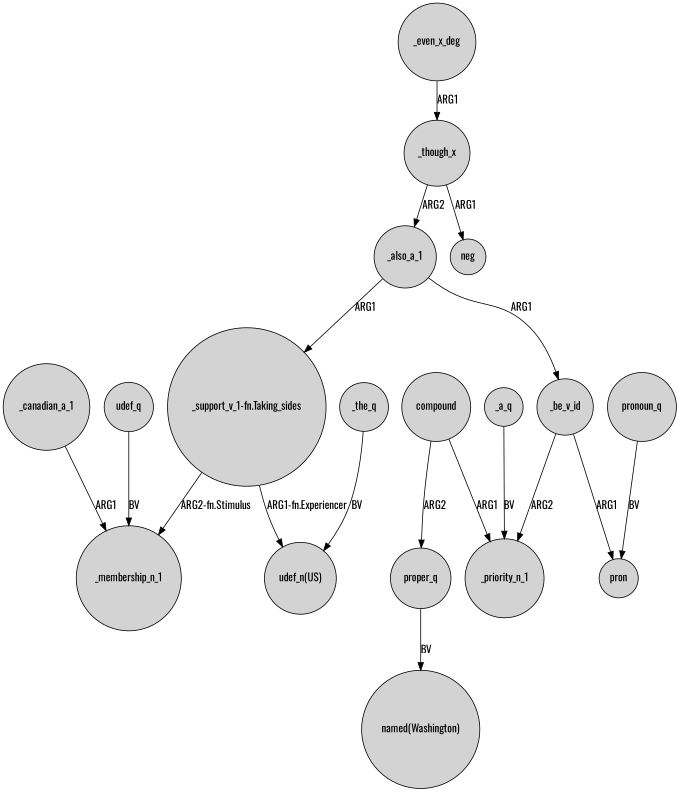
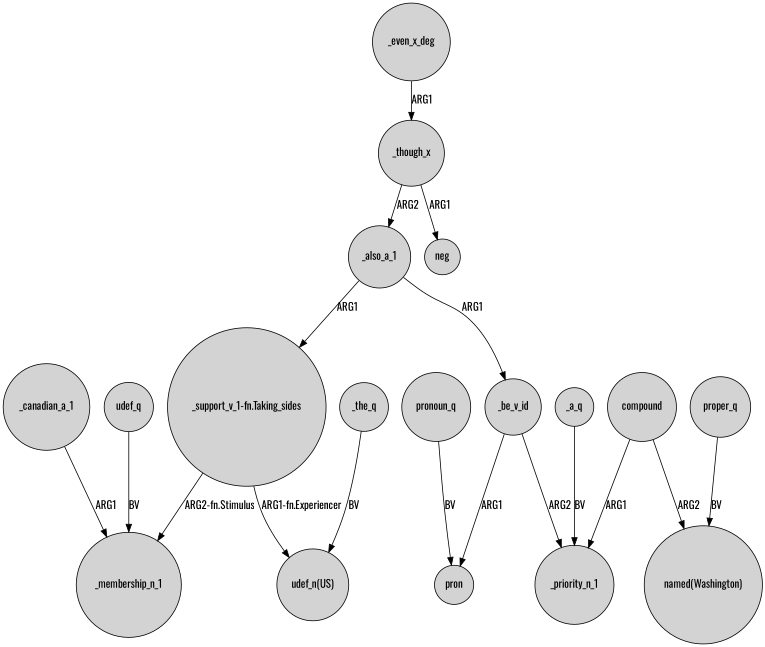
(425, 490) -> (667, 480)
